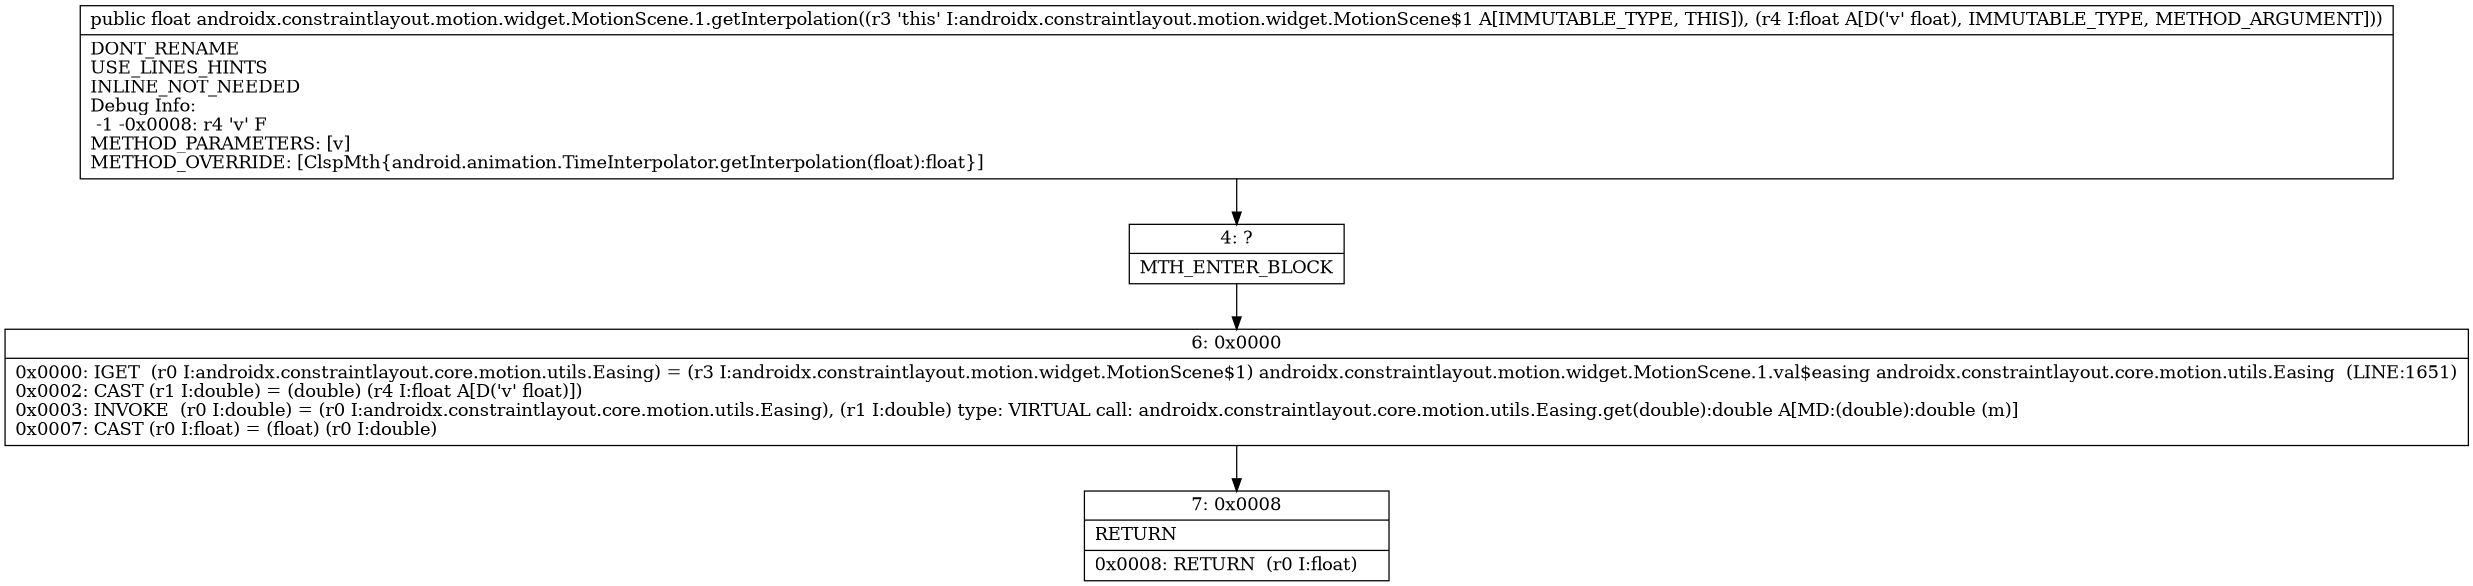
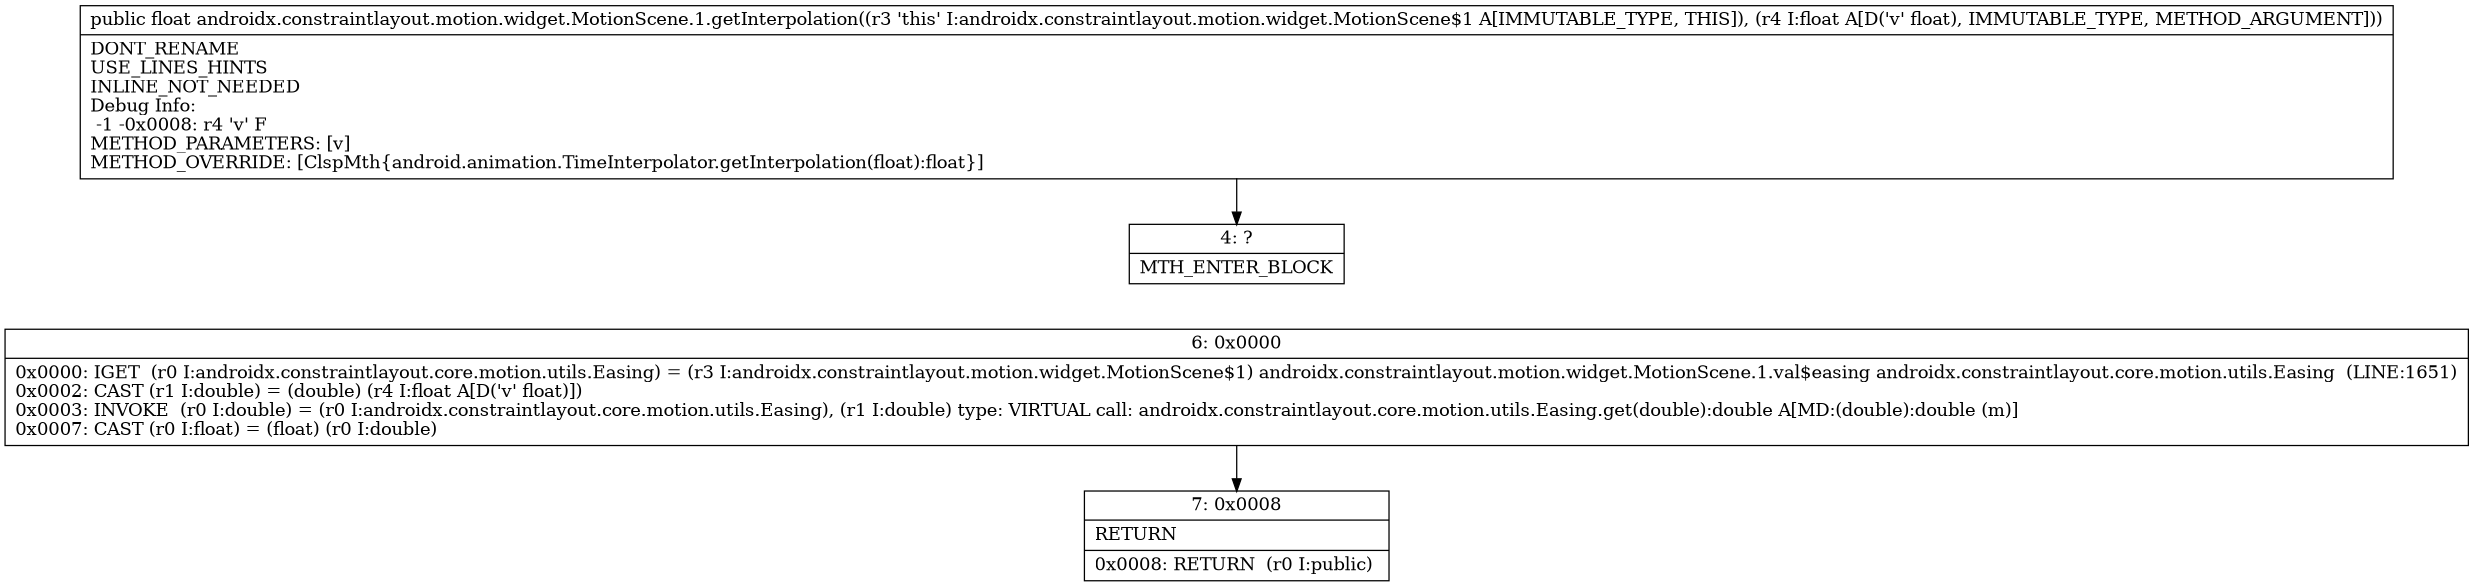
(1237, 300) -> none
(1229, 565) -> (1237, 565)
